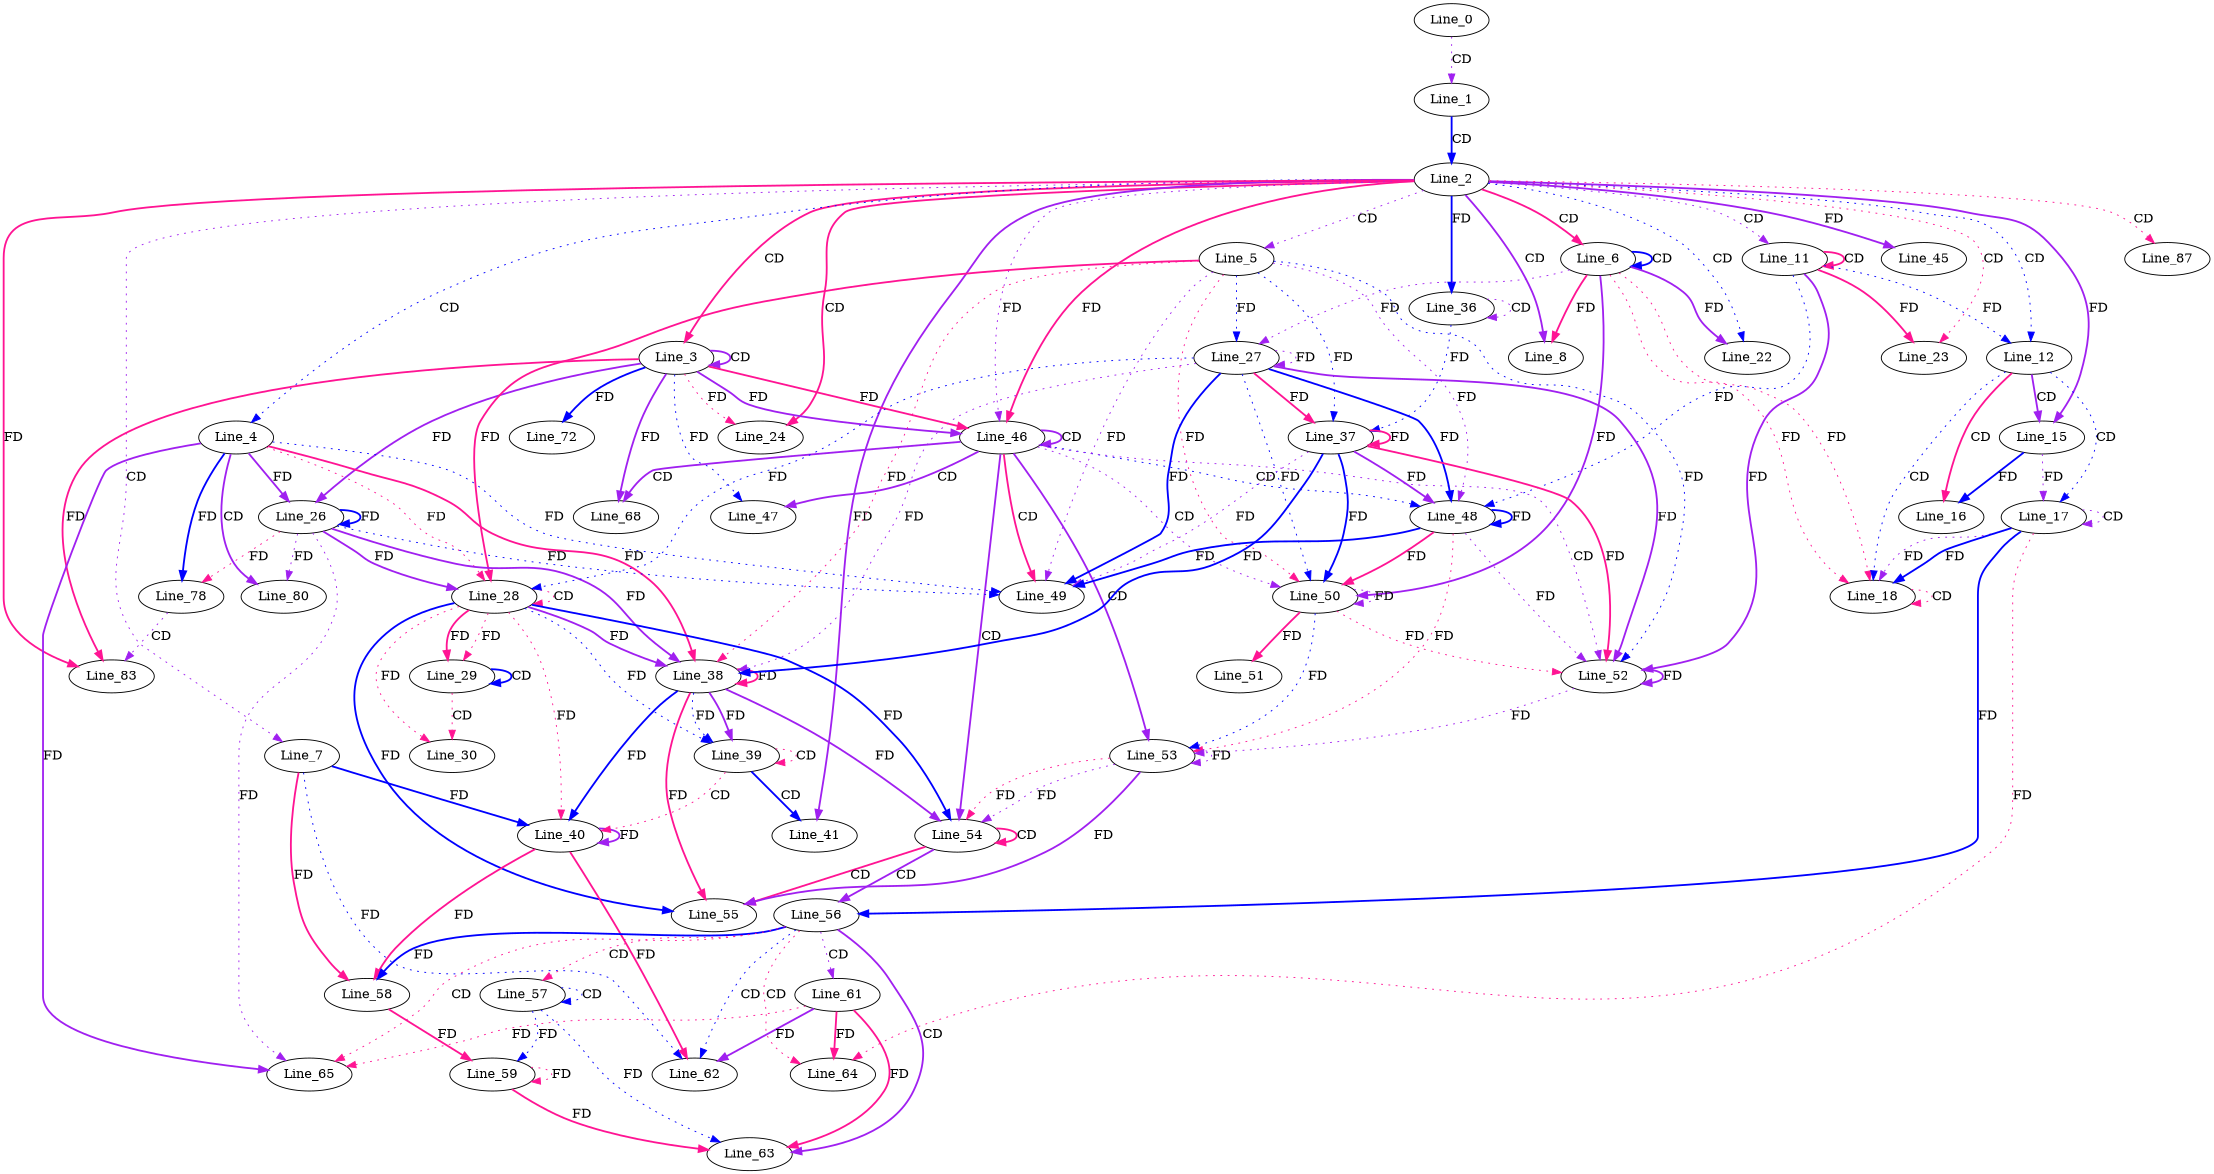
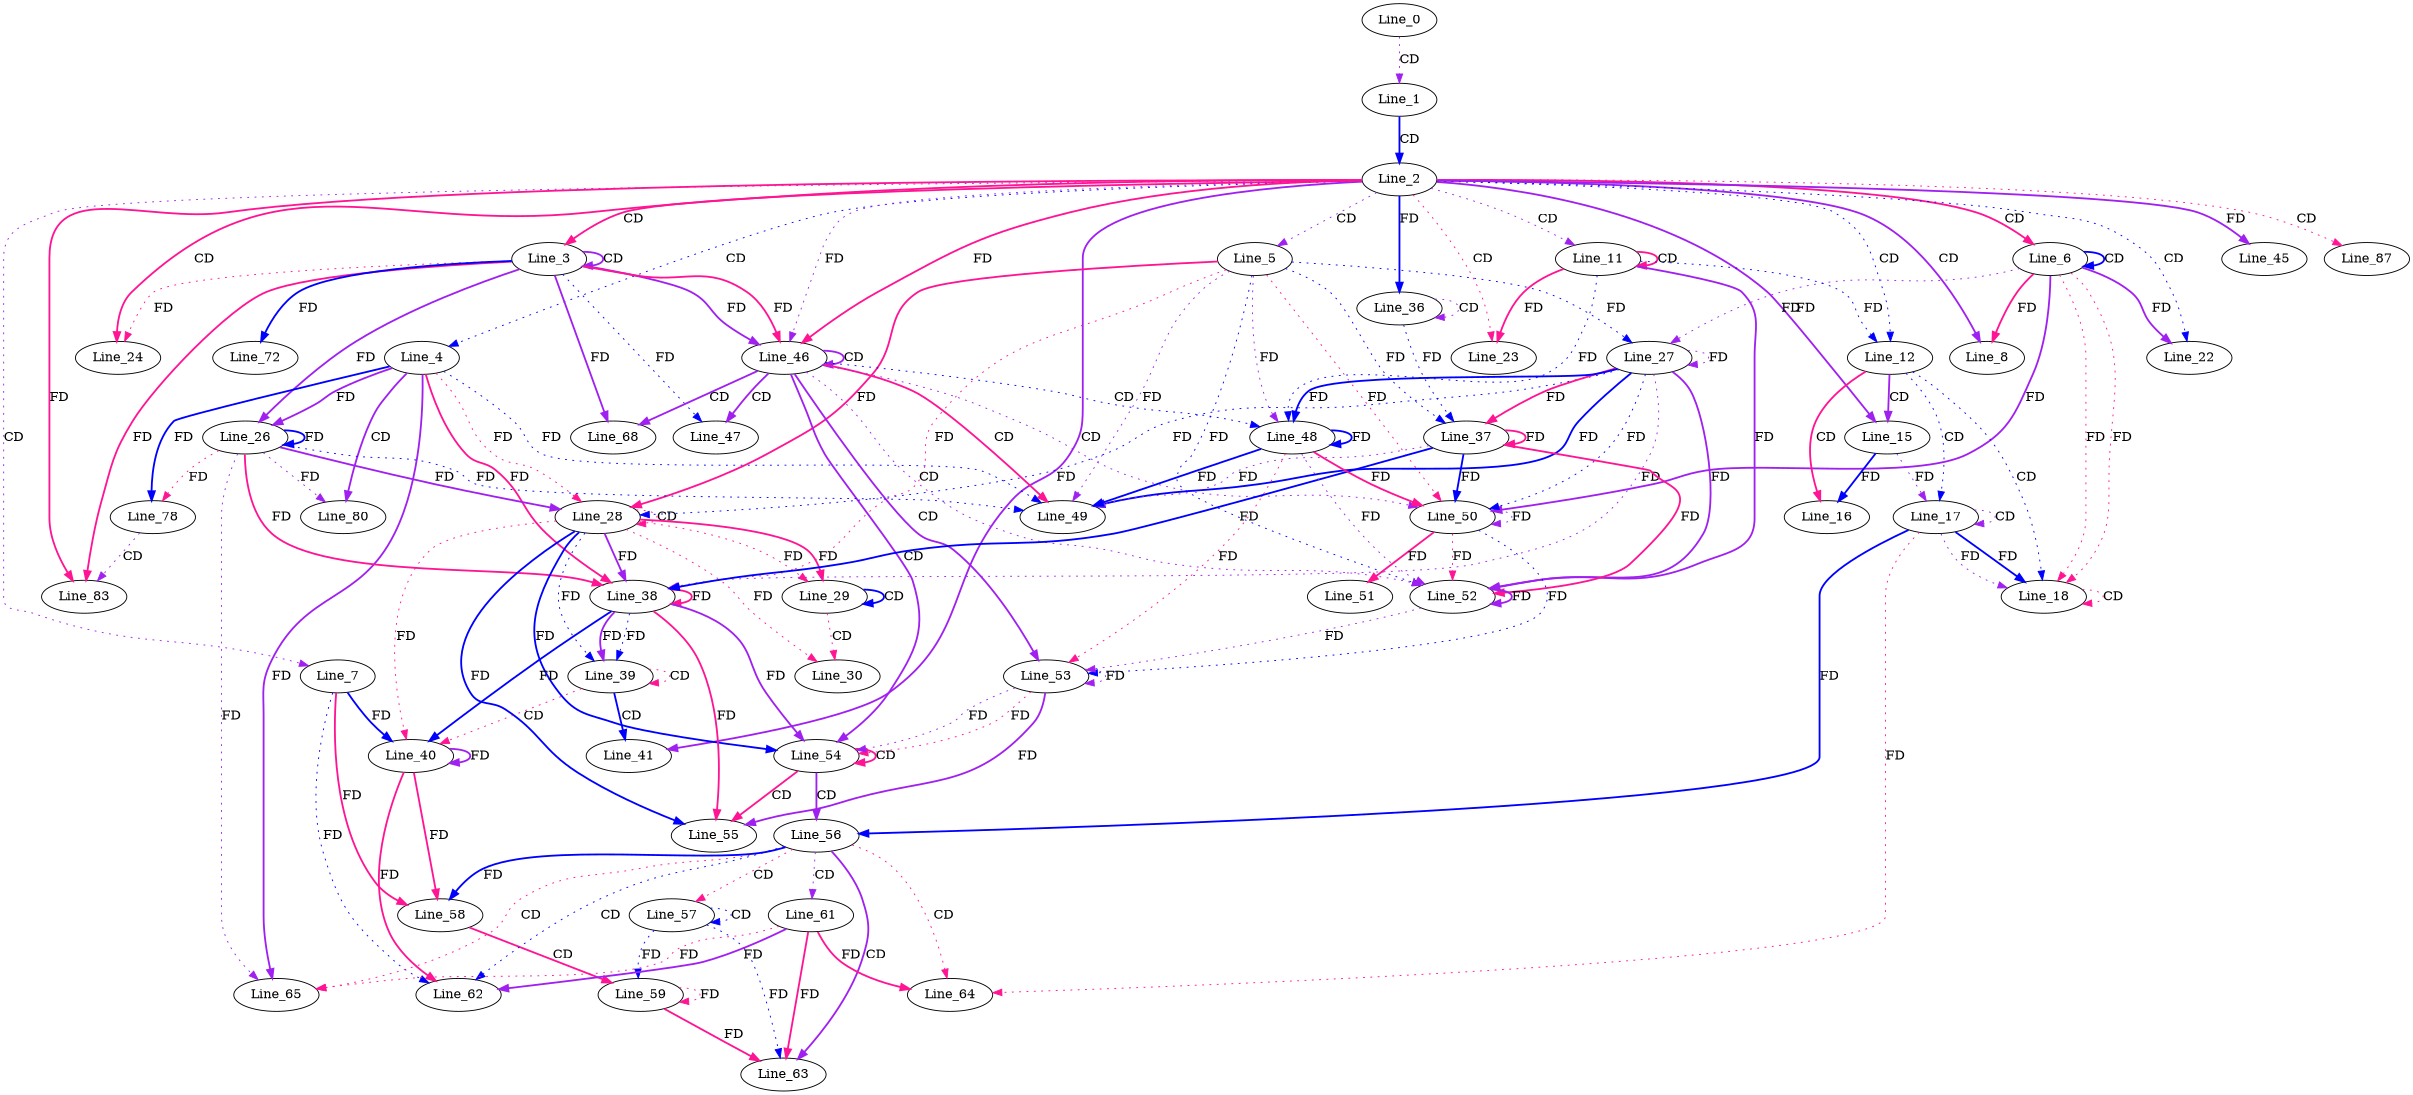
(1390, 473) -> none
(514, 568) -> (387, 565)
(448, 1035) -> (563, 955)
